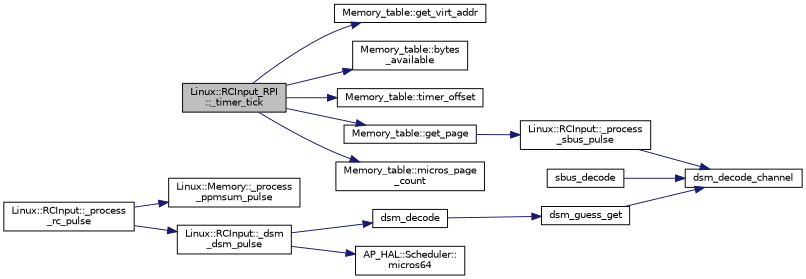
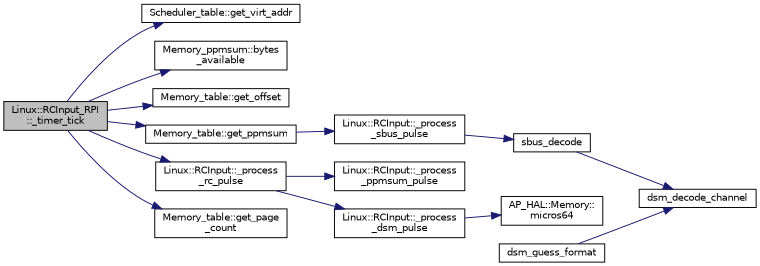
(410, 13) -> (221, 13)
(410, 56) -> (221, 56)
(410, 98) -> (221, 98)
(410, 134) -> (221, 134)
none -> (124, 146)
(670, 158) -> (484, 137)
(410, 176) -> (221, 223)
(234, 193) -> (400, 176)
(586, 216) -> (552, 253)
(410, 218) -> none
(234, 240) -> (400, 223)
(410, 261) -> (552, 211)
